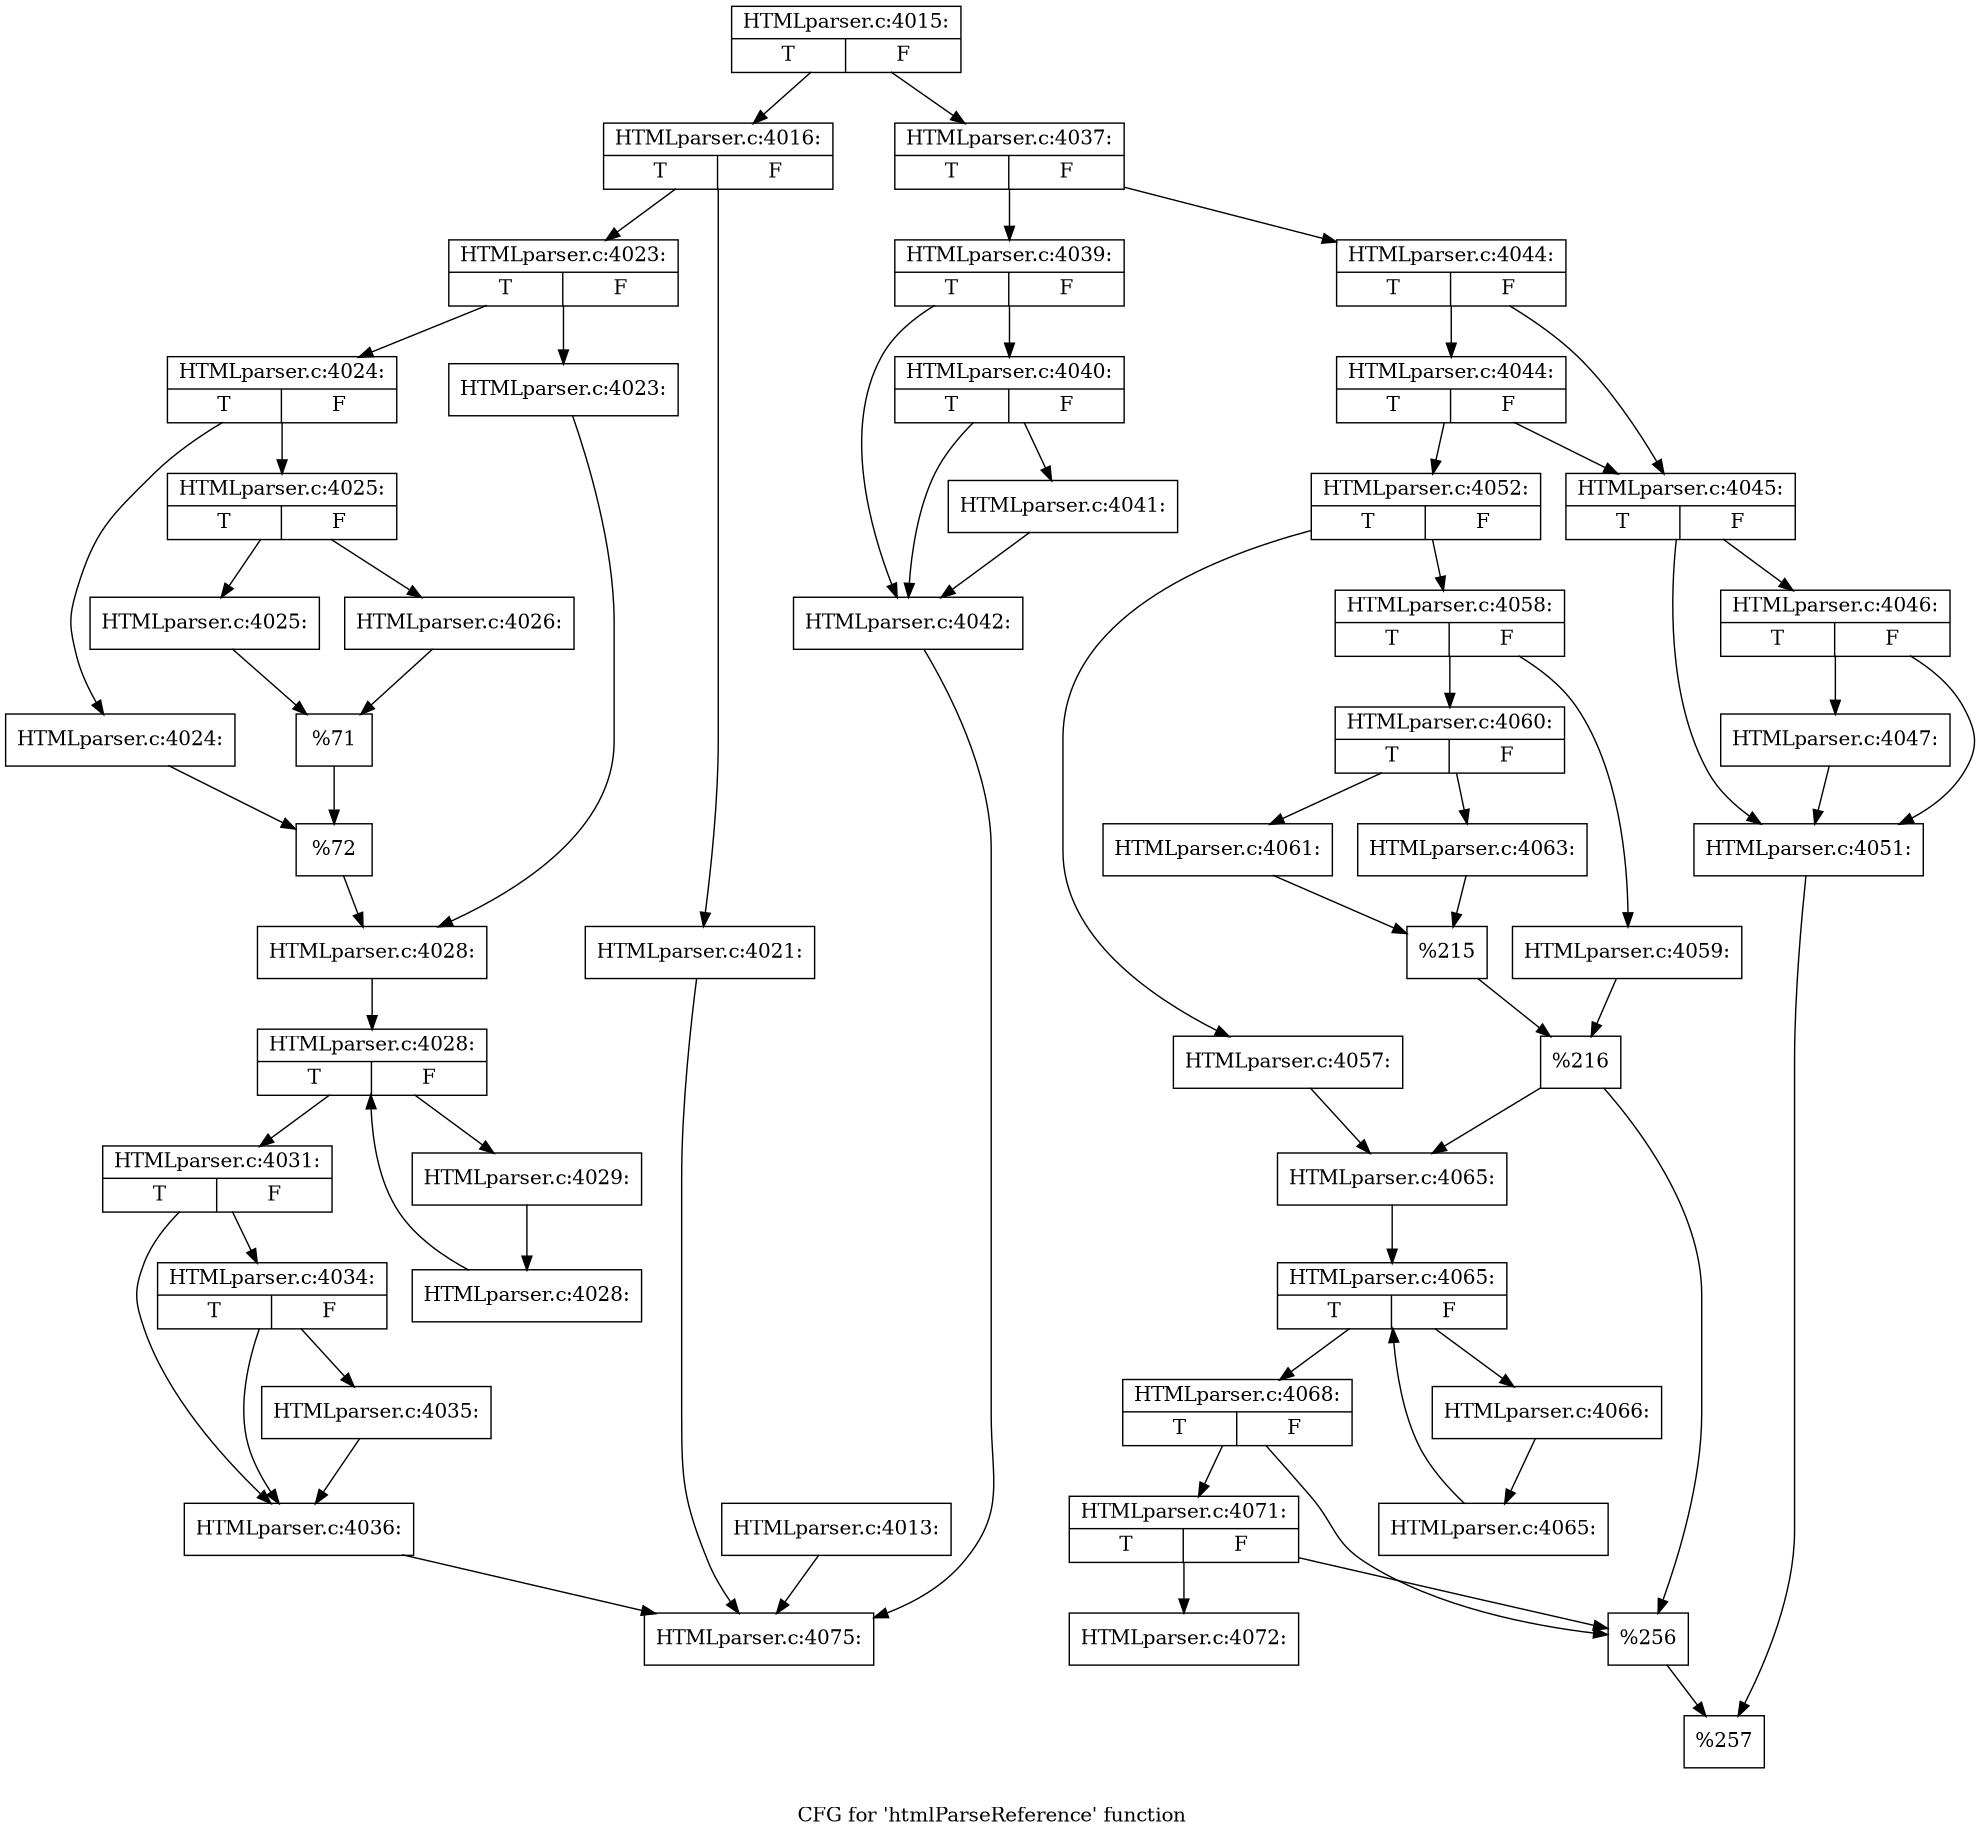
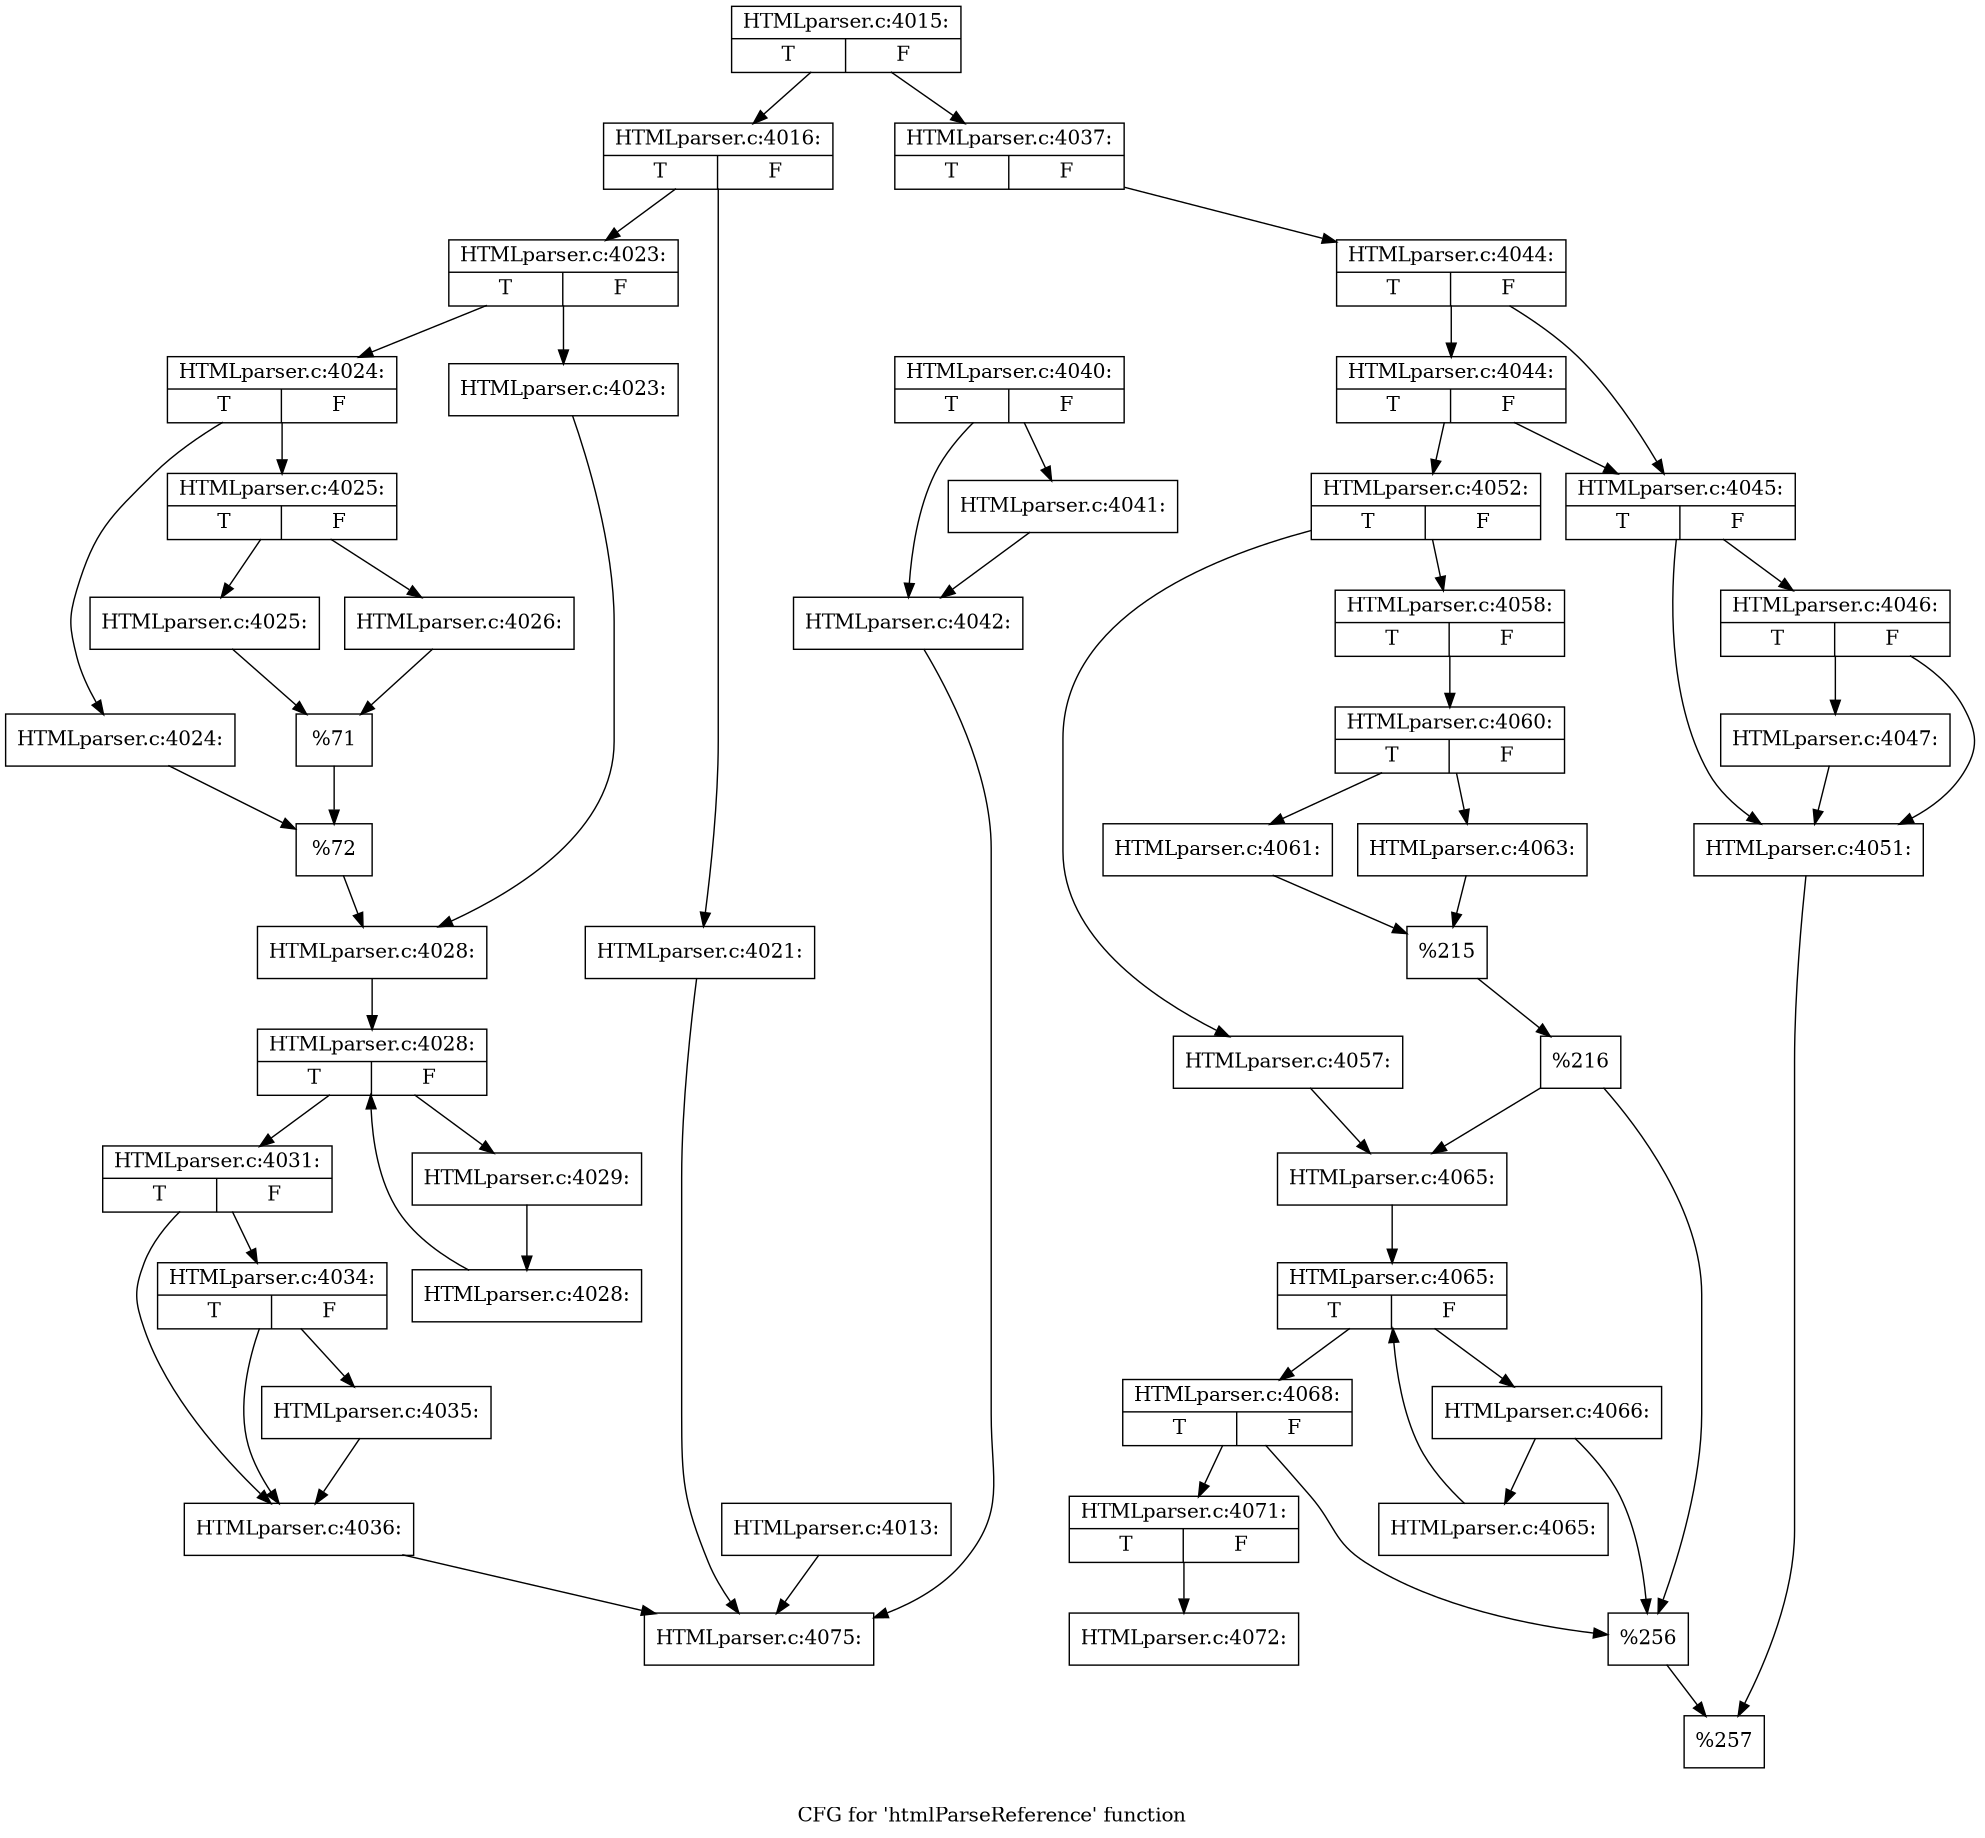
(1009, 273) -> none
(1627, 953) -> none
(1454, 1593) -> (1627, 1511)
